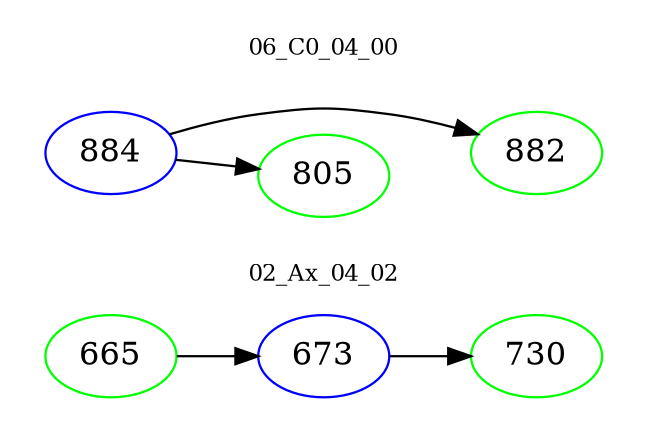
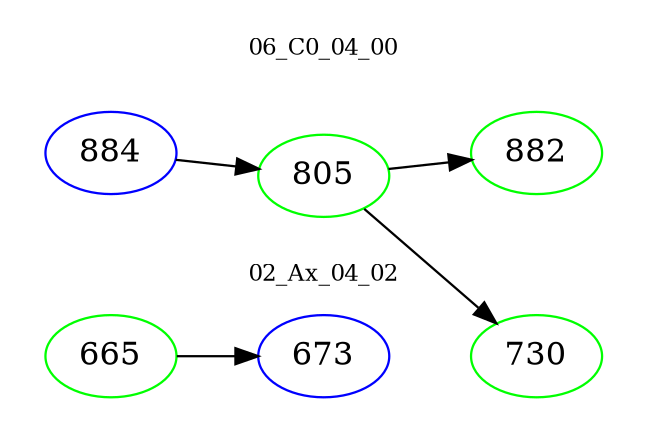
(312, 109) -> (419, 166)
(419, 356) -> (433, 268)
